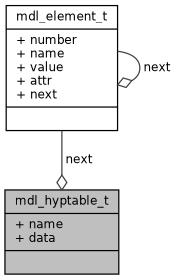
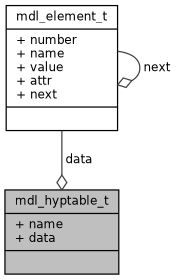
(77, 160) -> (77, 160)
